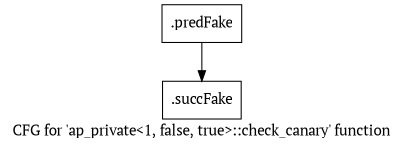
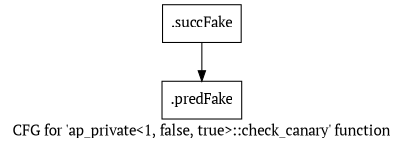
(202, 57) -> (202, 57)
